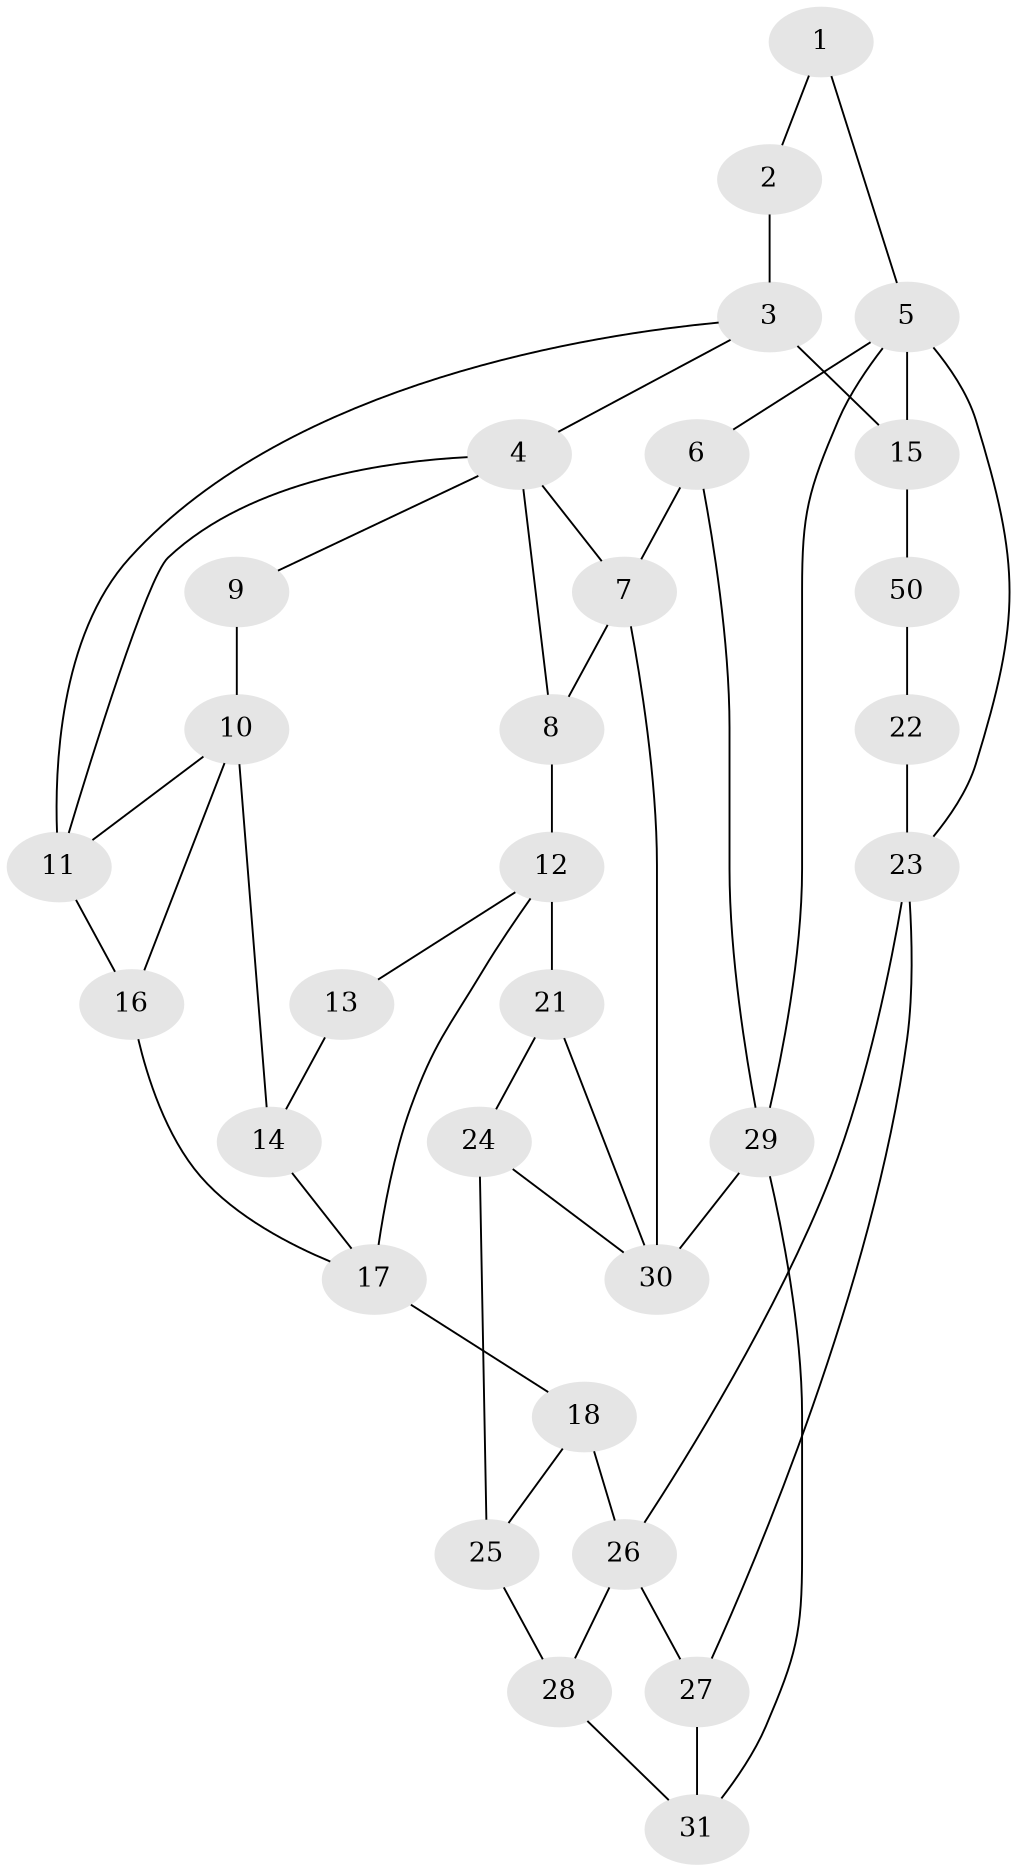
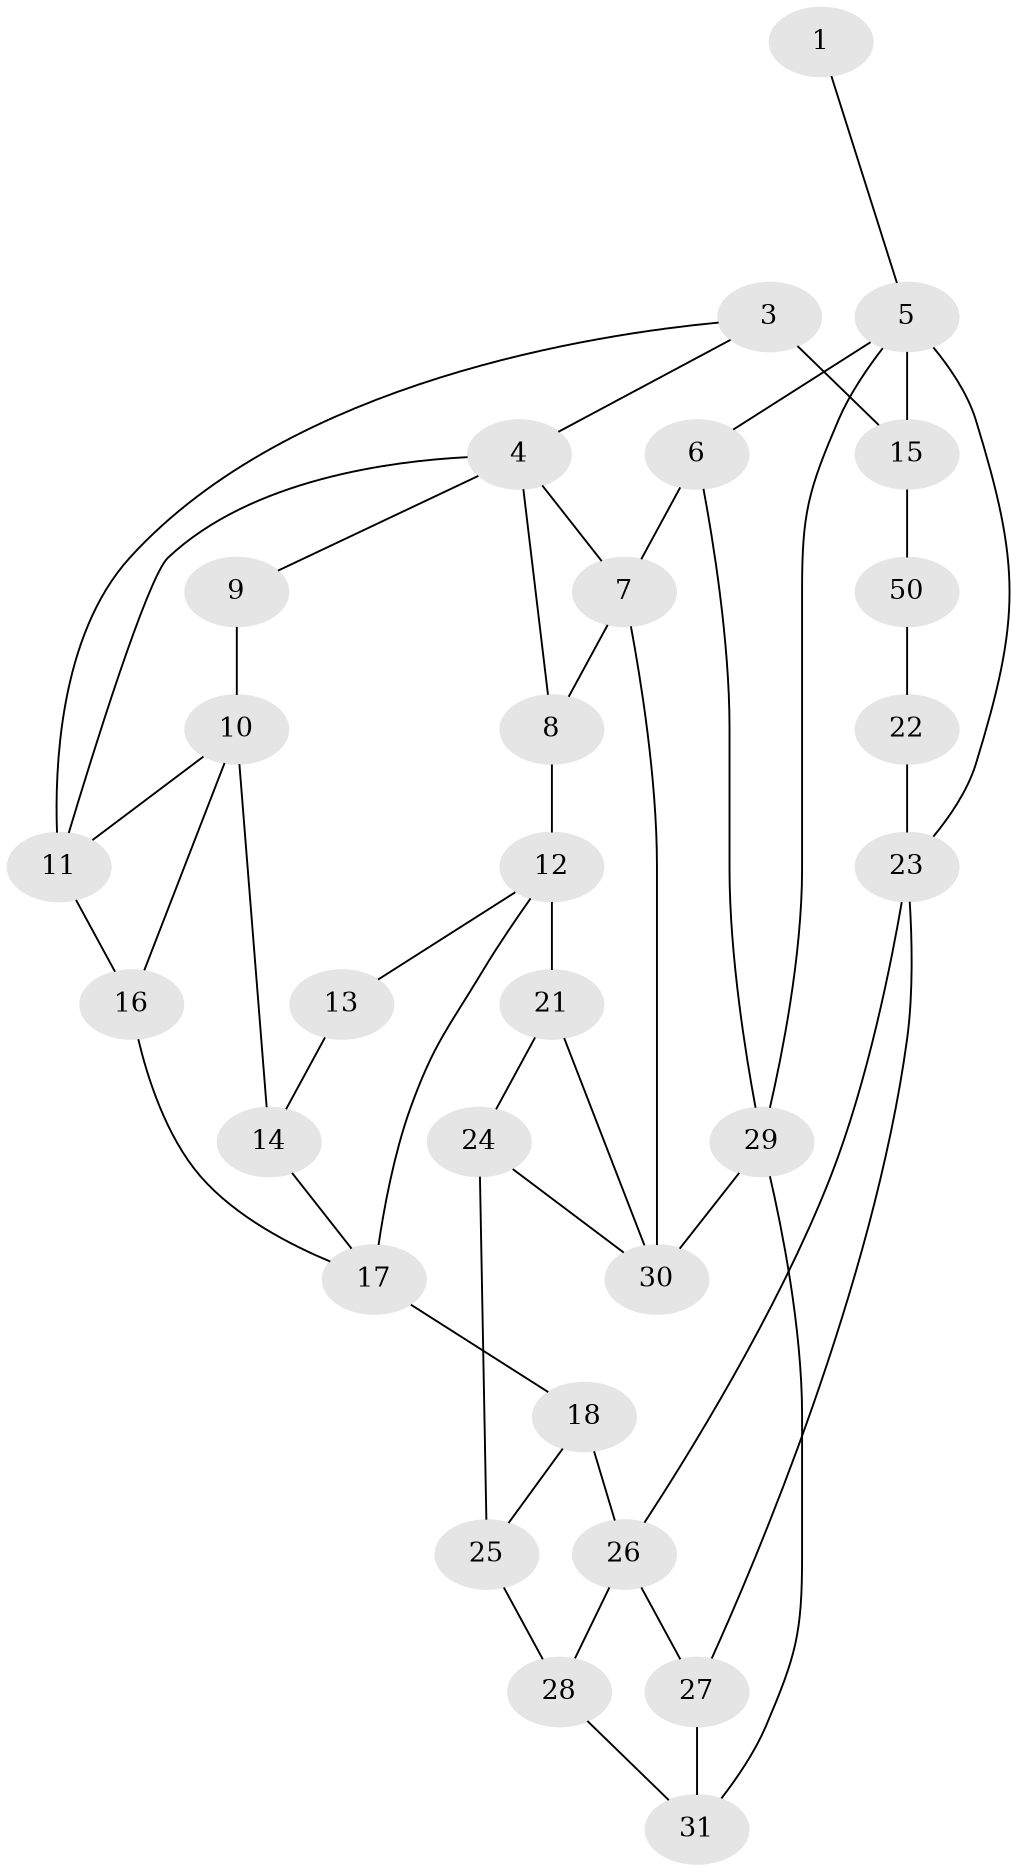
(770, 180) -> none
